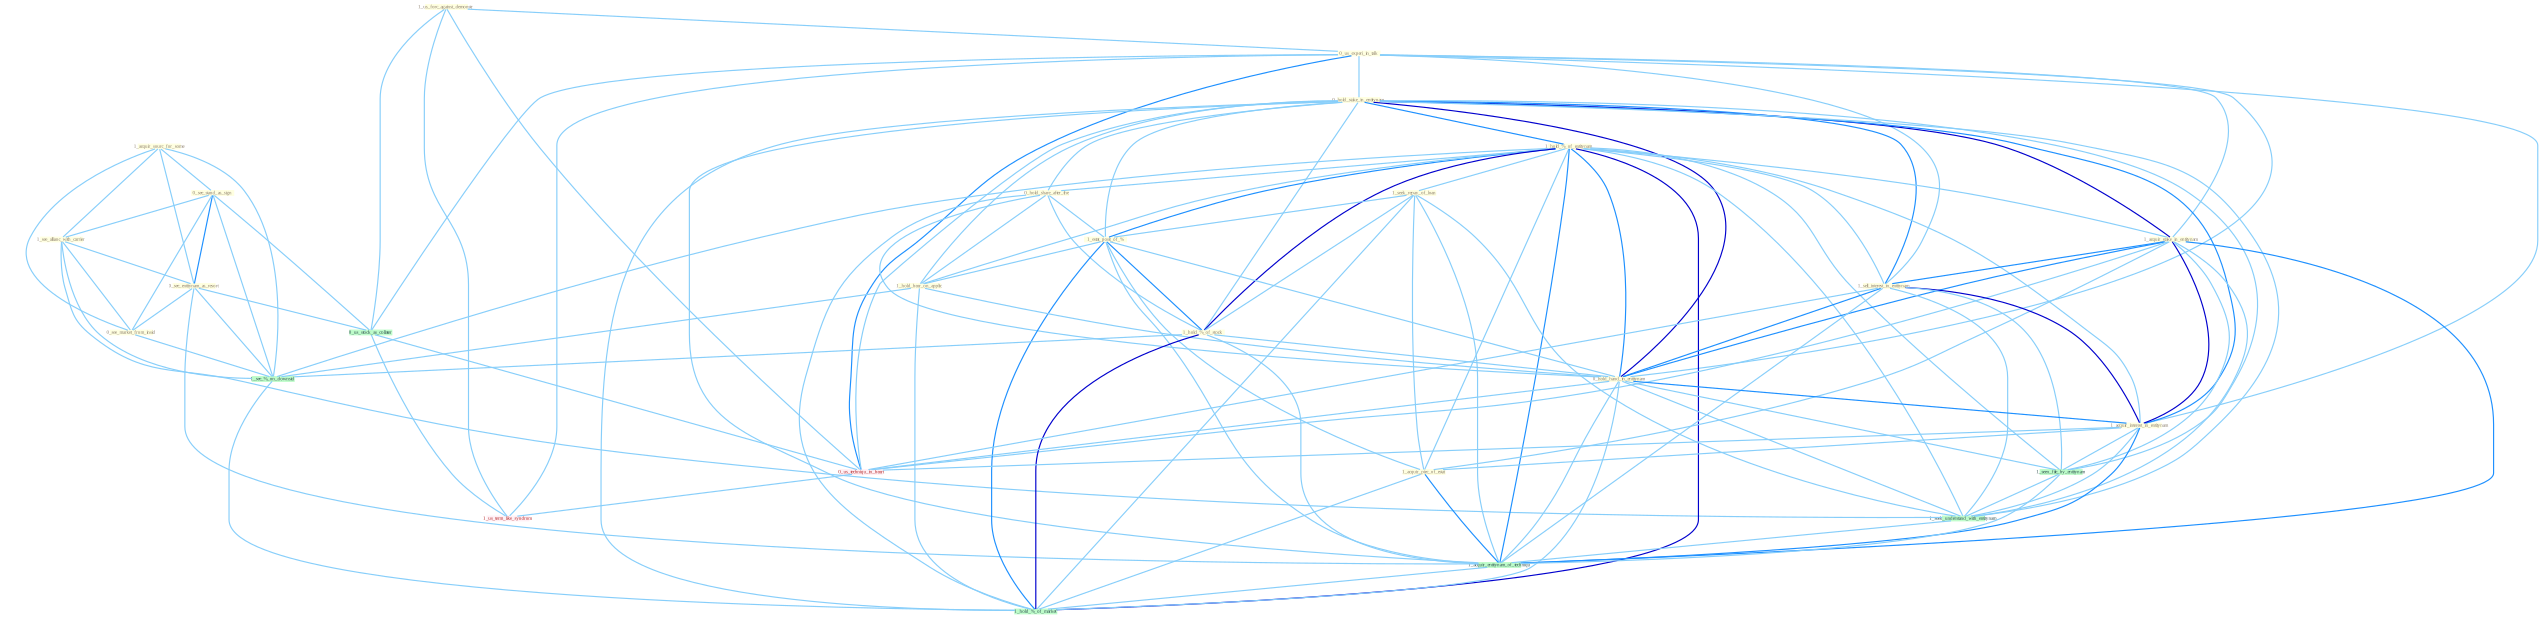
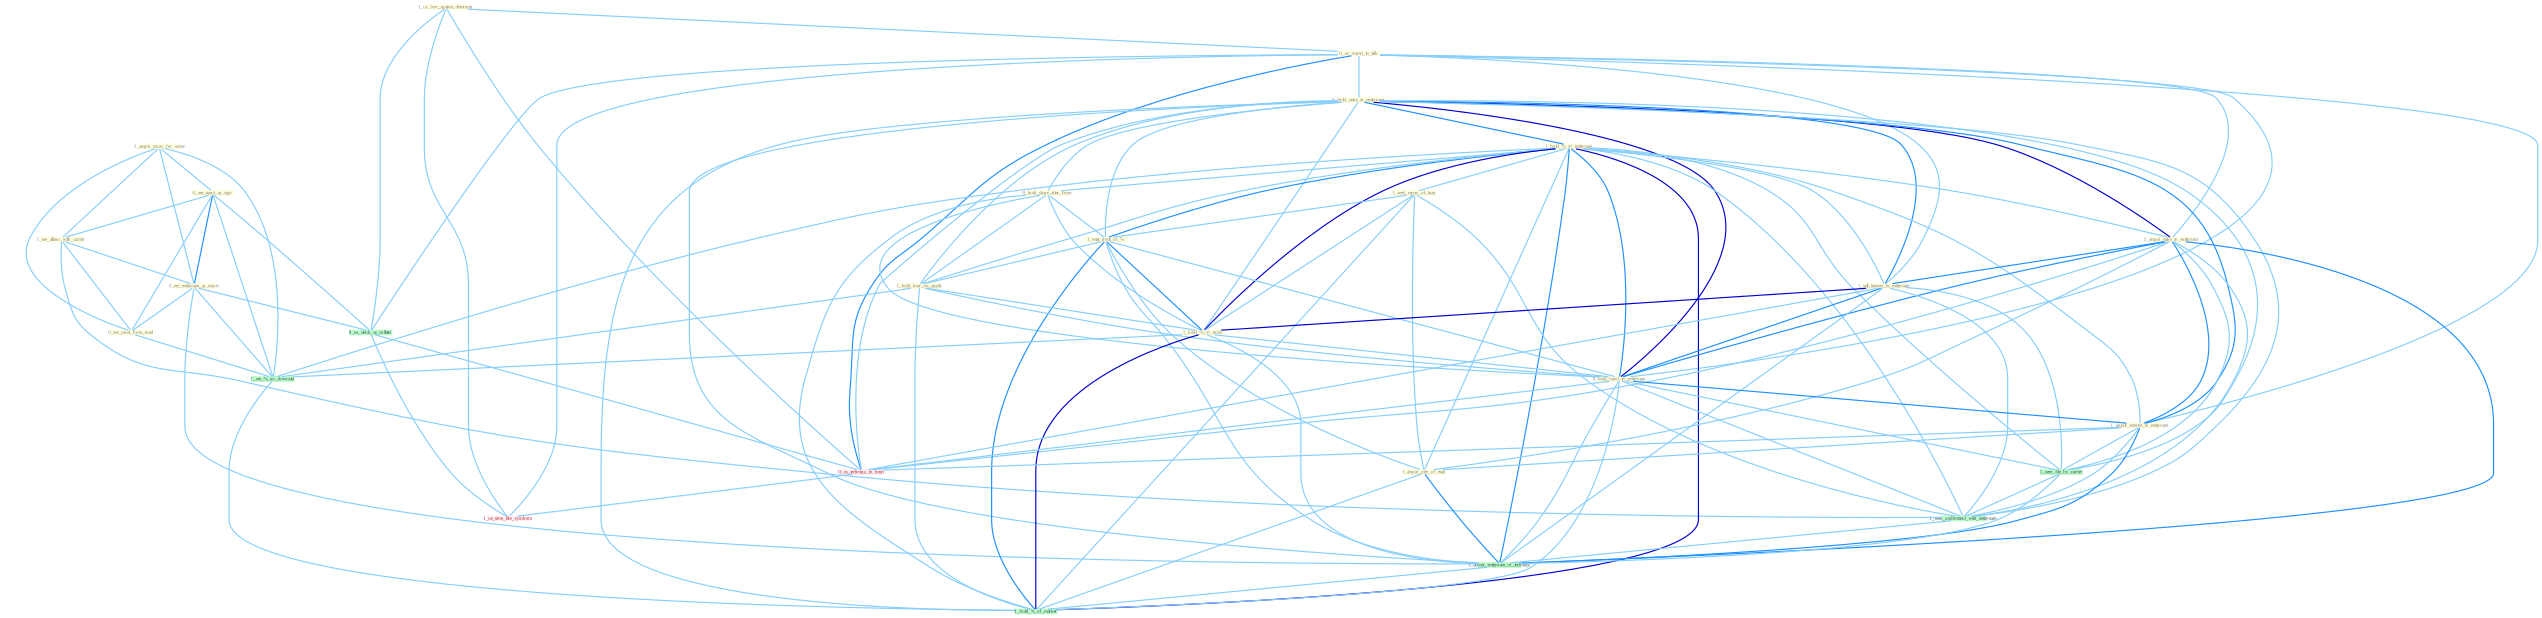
(1047, 193) -> (1047, 193)
none -> (1068, 310)
(2045, 318) -> (1560, 308)
(93, 327) -> none
(131, 332) -> (131, 332)
(2208, 344) -> (2208, 344)
(1478, 384) -> none
(2061, 472) -> (2061, 472)
